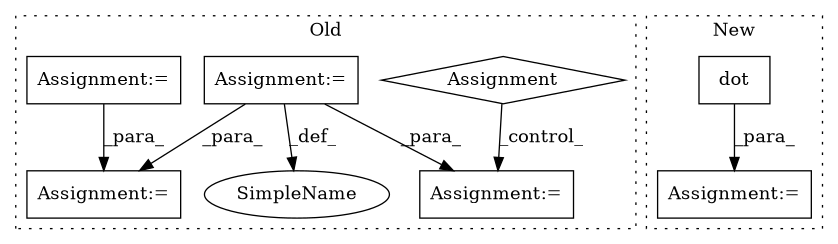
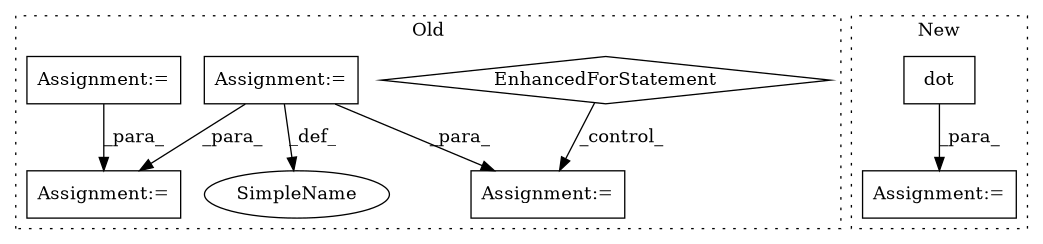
(503, 80) -> (606, 80)
